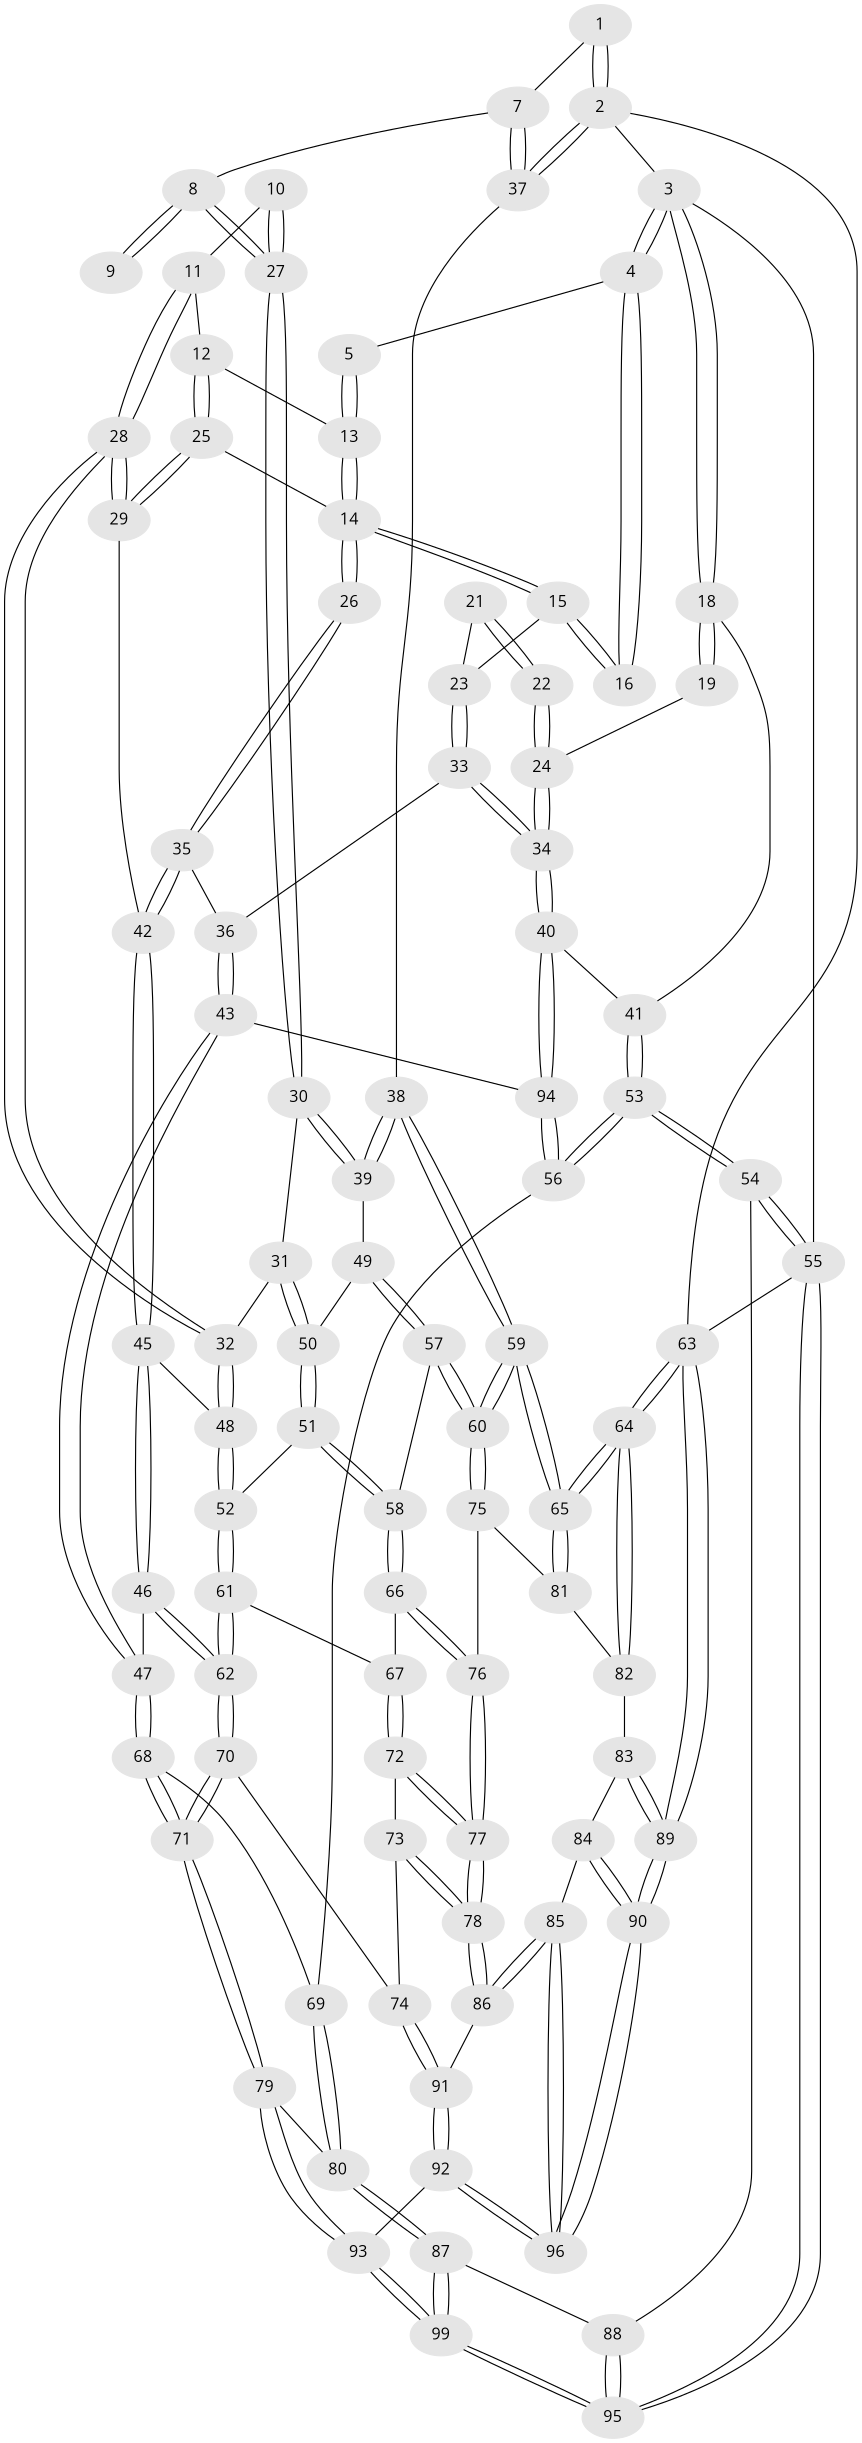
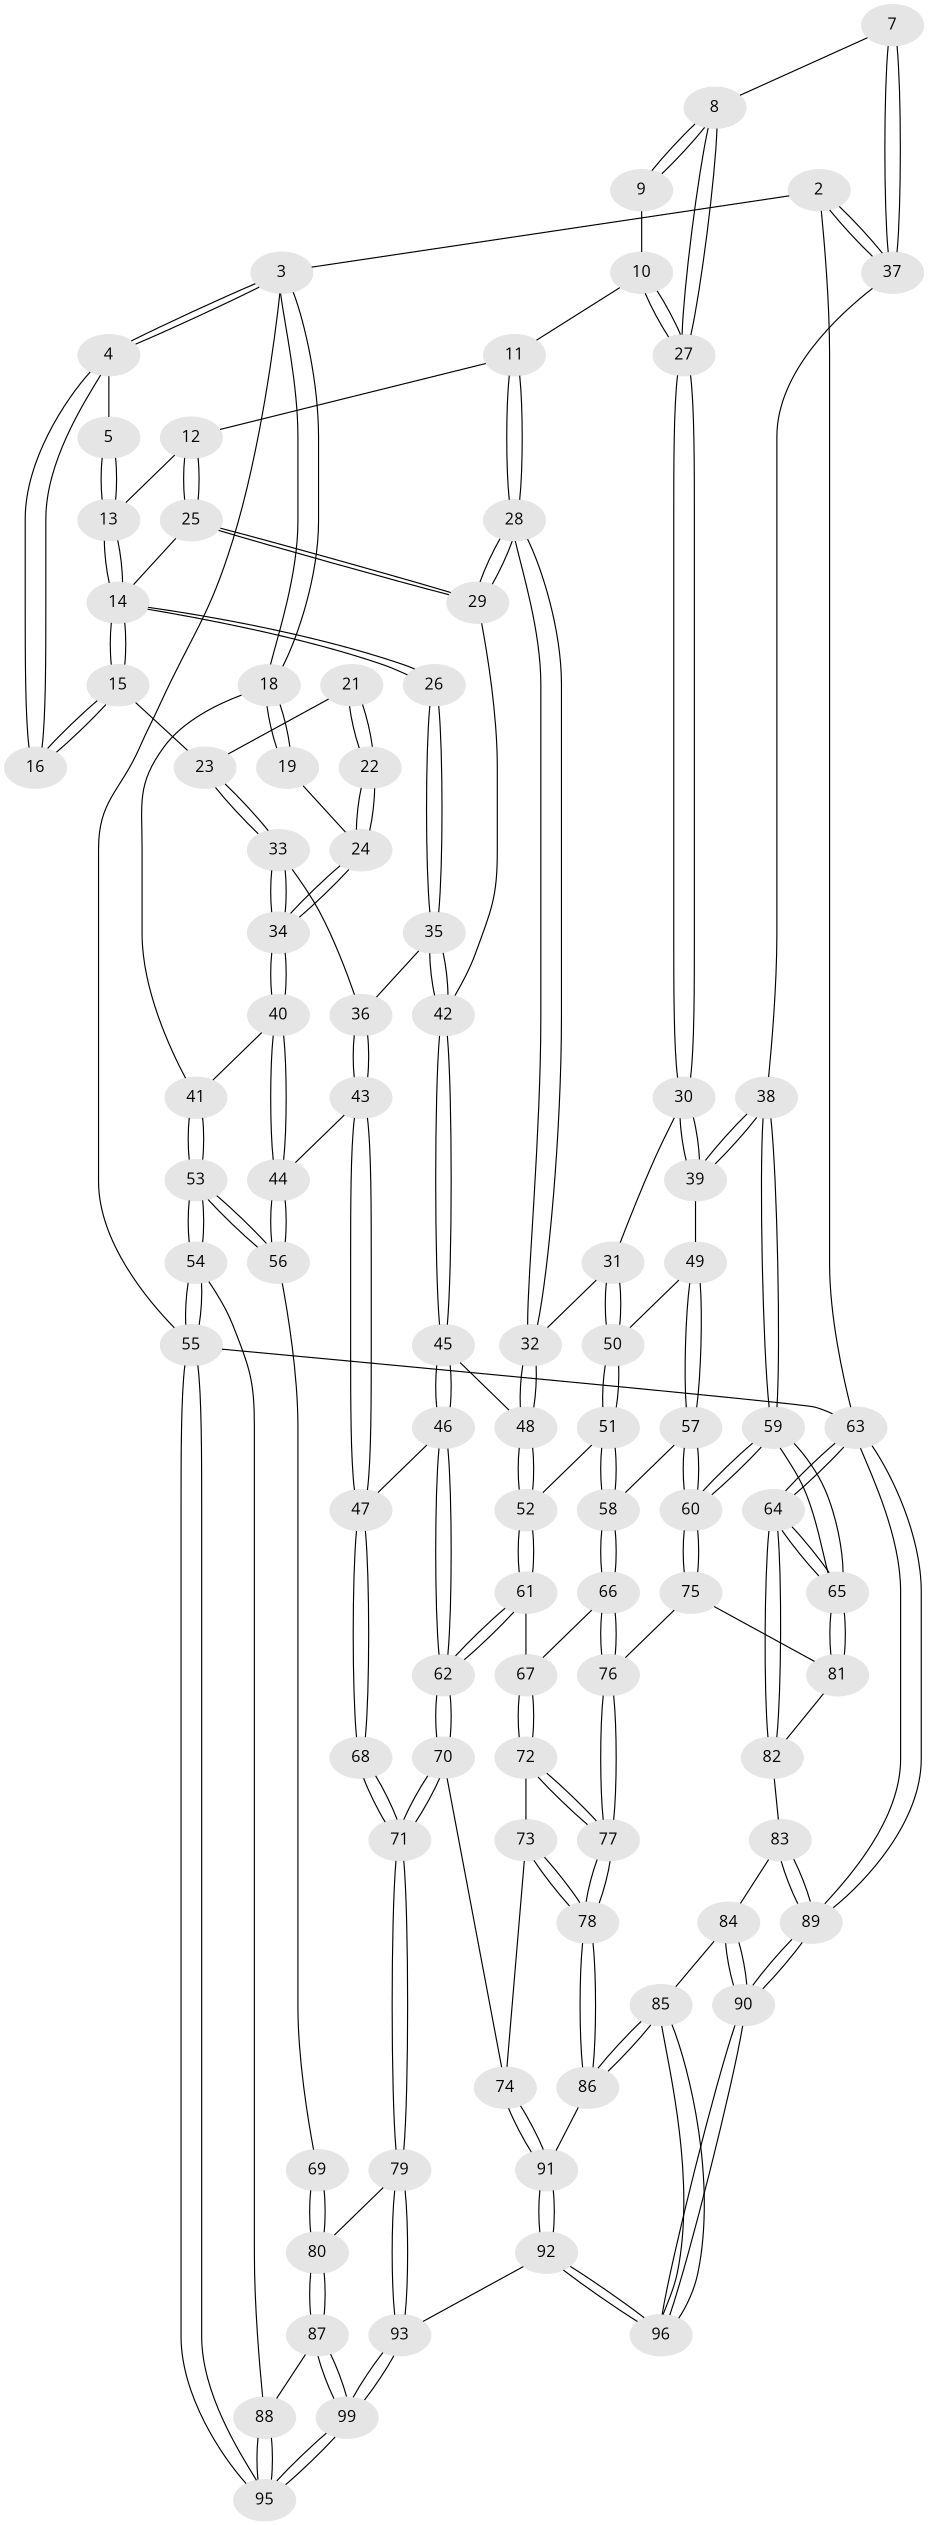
(600, 25) -> none
none -> (642, 232)
(547, 1098) -> (278, 1180)
(255, 1866) -> none
